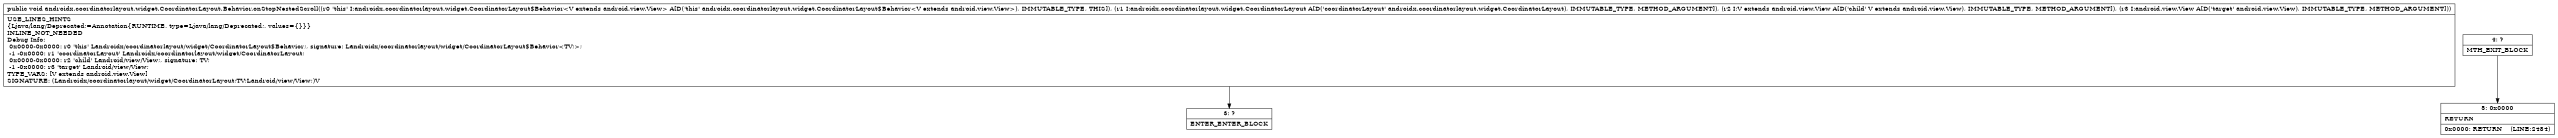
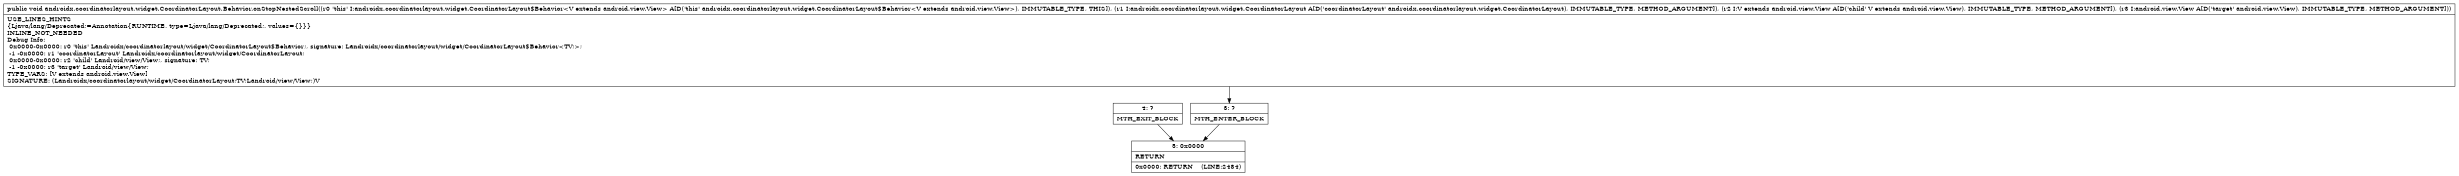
(1229, 124) -> (1229, 119)
none -> (1213, 131)
